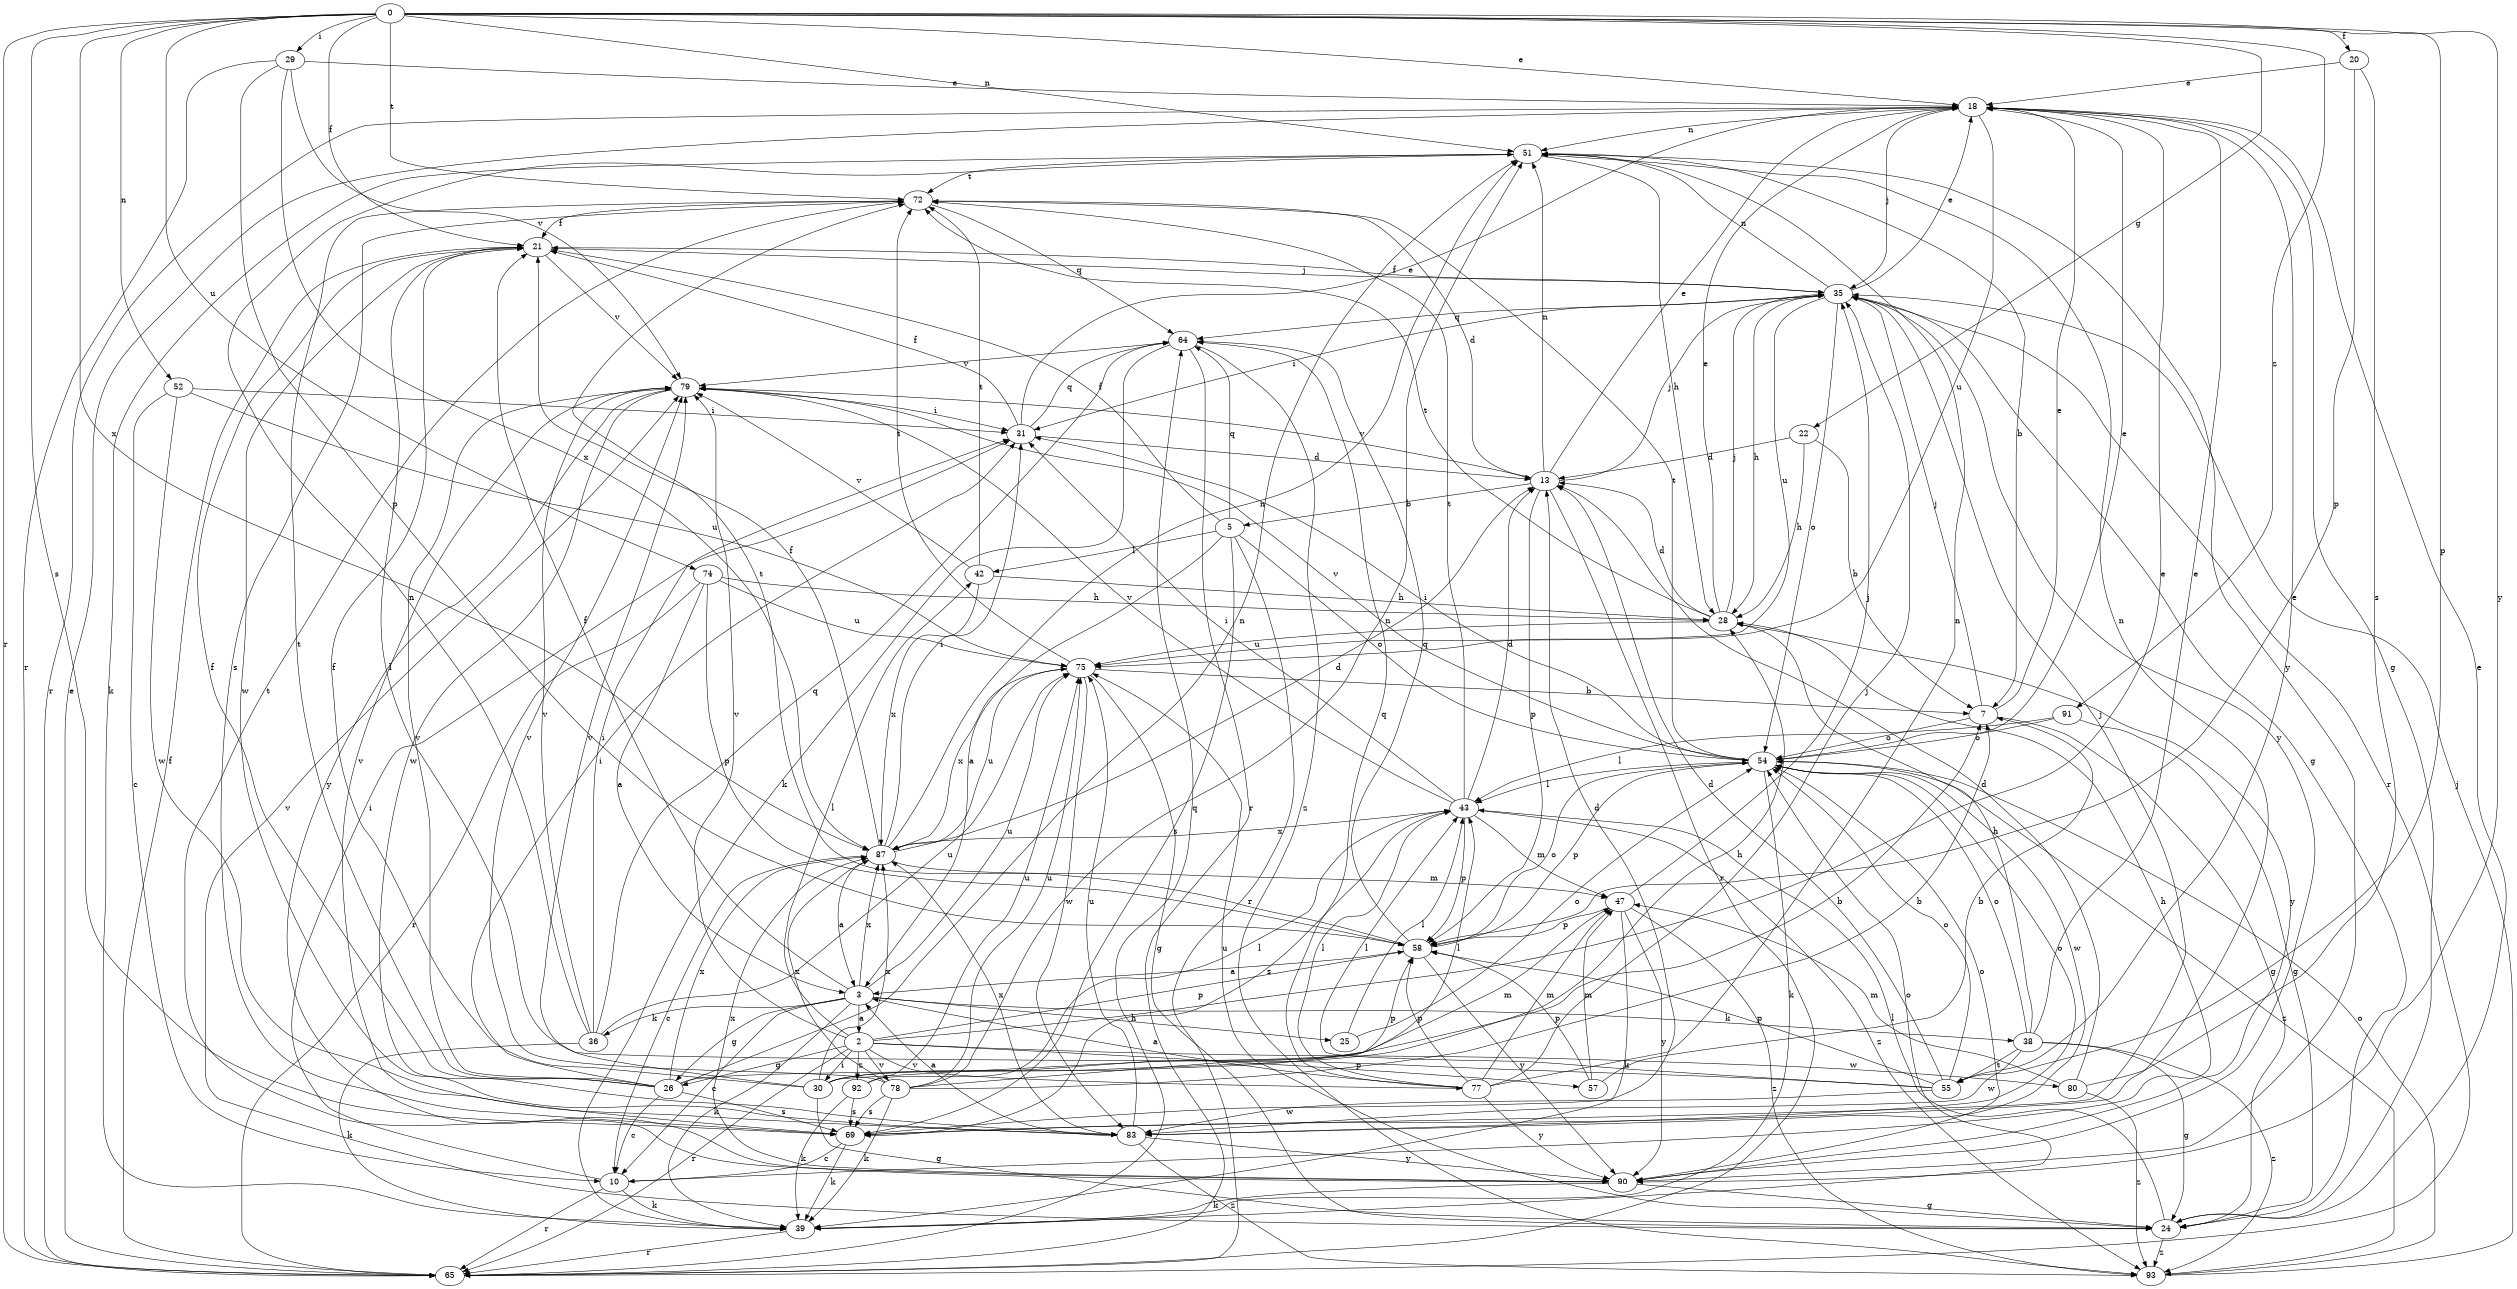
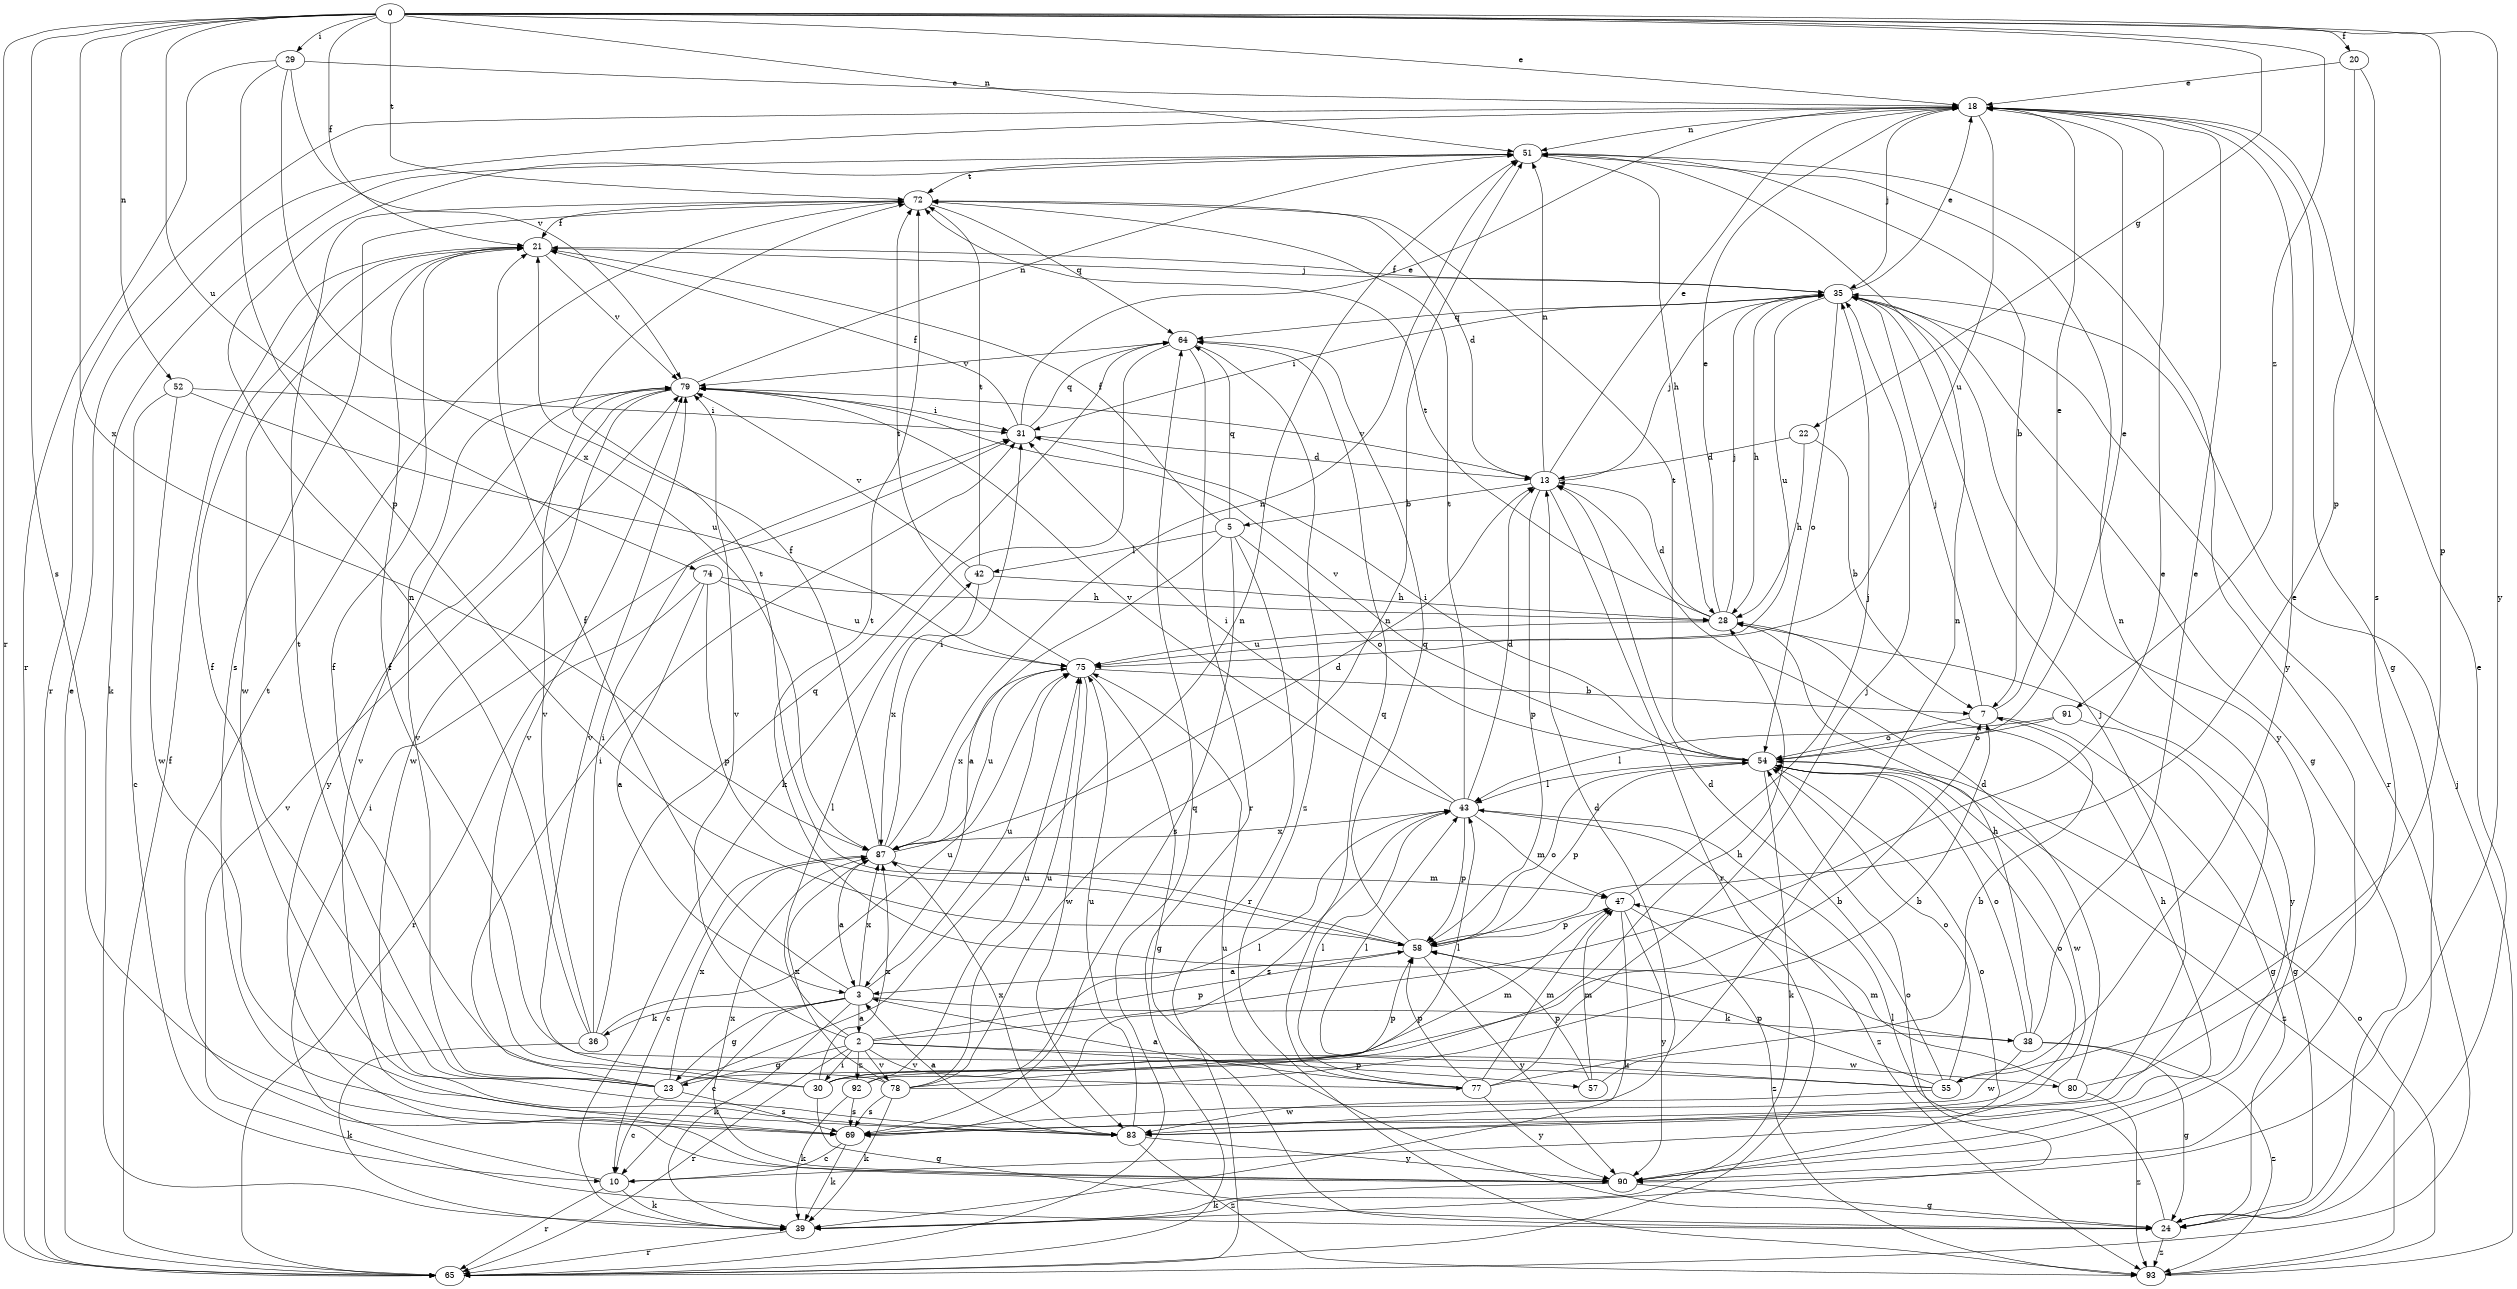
(1698, 194) -> (1096, 244)
(390, 668) -> (390, 668)
(1345, 1042) -> none
(1991, 1065) -> (1058, 951)
(669, 1089) -> (669, 1089)
